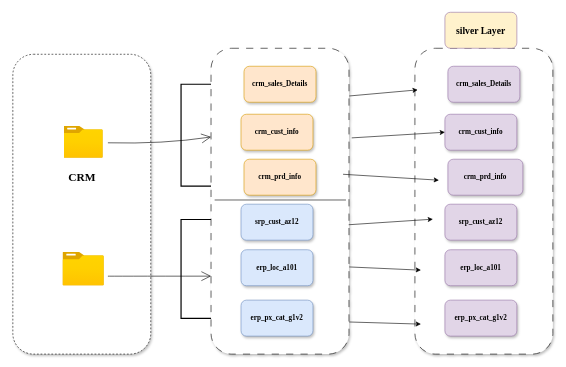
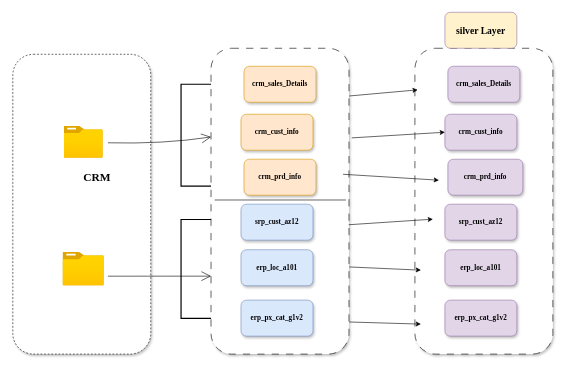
(82, 177) -> (97, 177)
